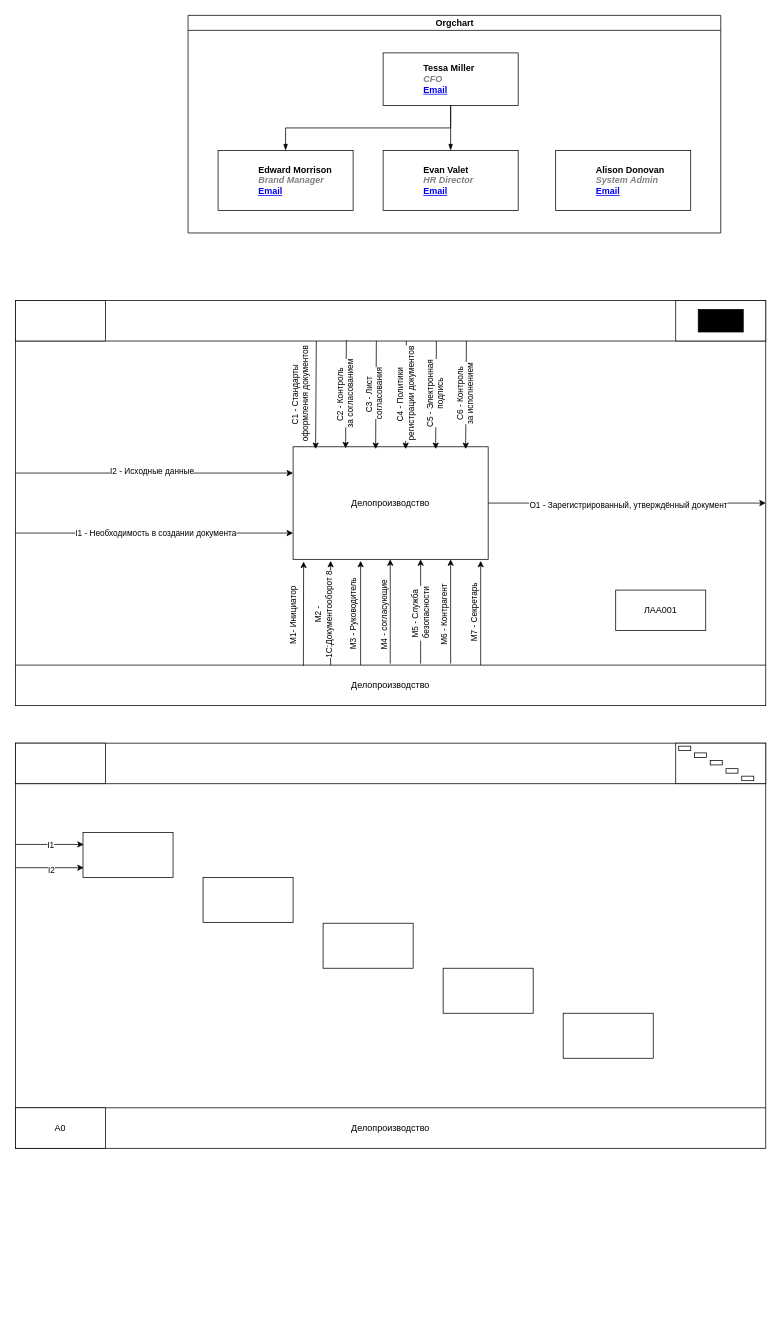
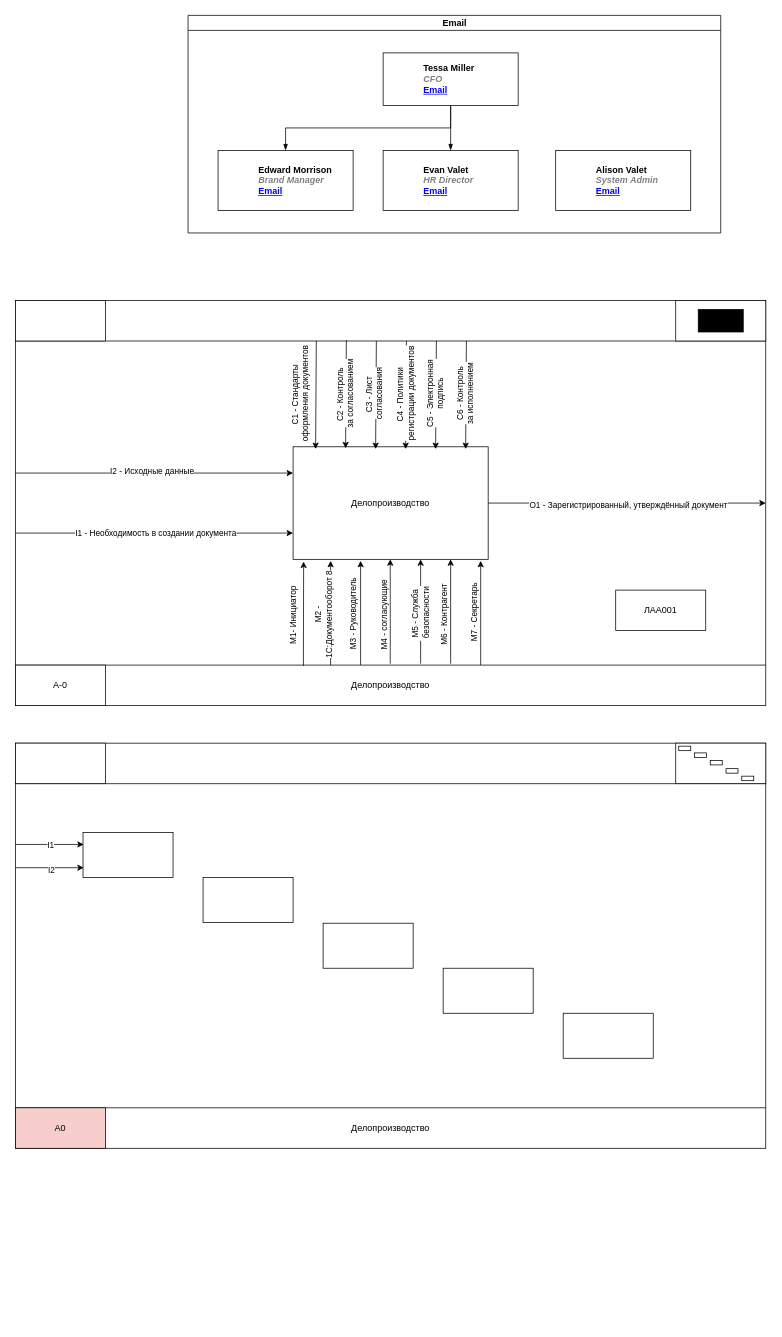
(455, 23) -> (455, 23)
(628, 180) -> (624, 180)
none -> (60, 685)
(60, 1128) -> (60, 1128)
